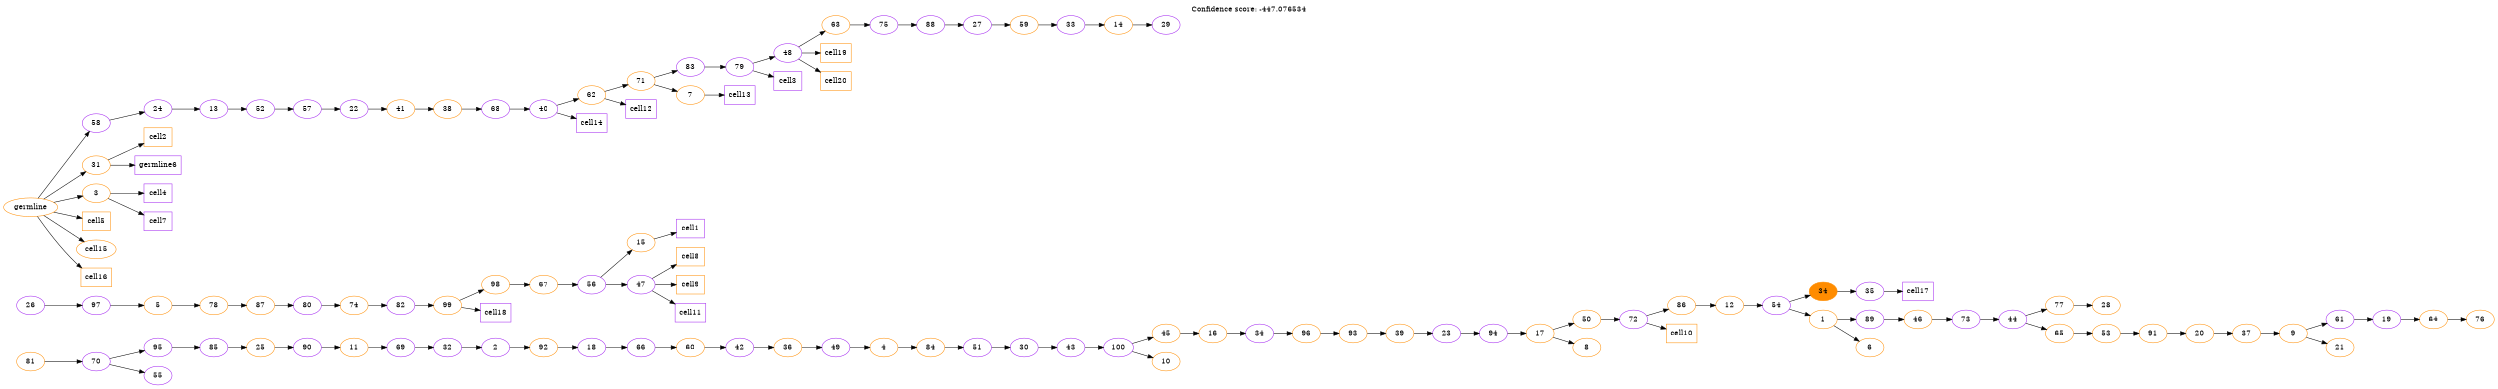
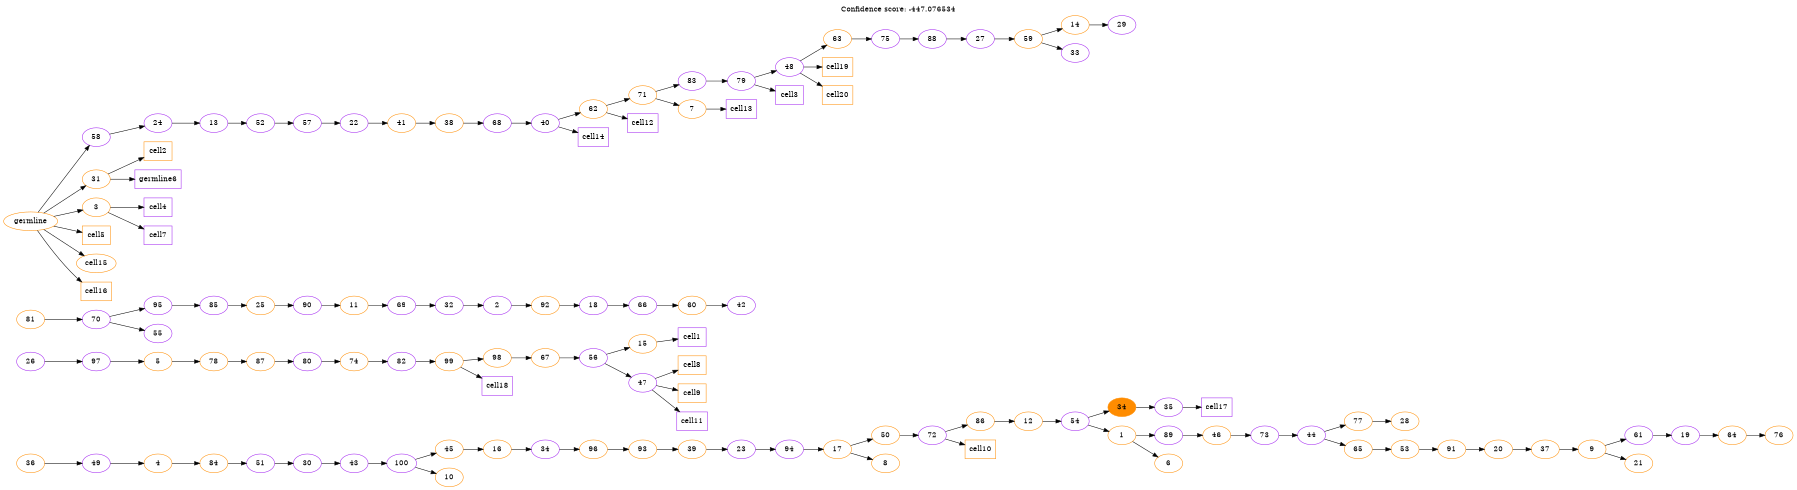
(1092, 25) -> (1049, 33)
(761, 348) -> none
